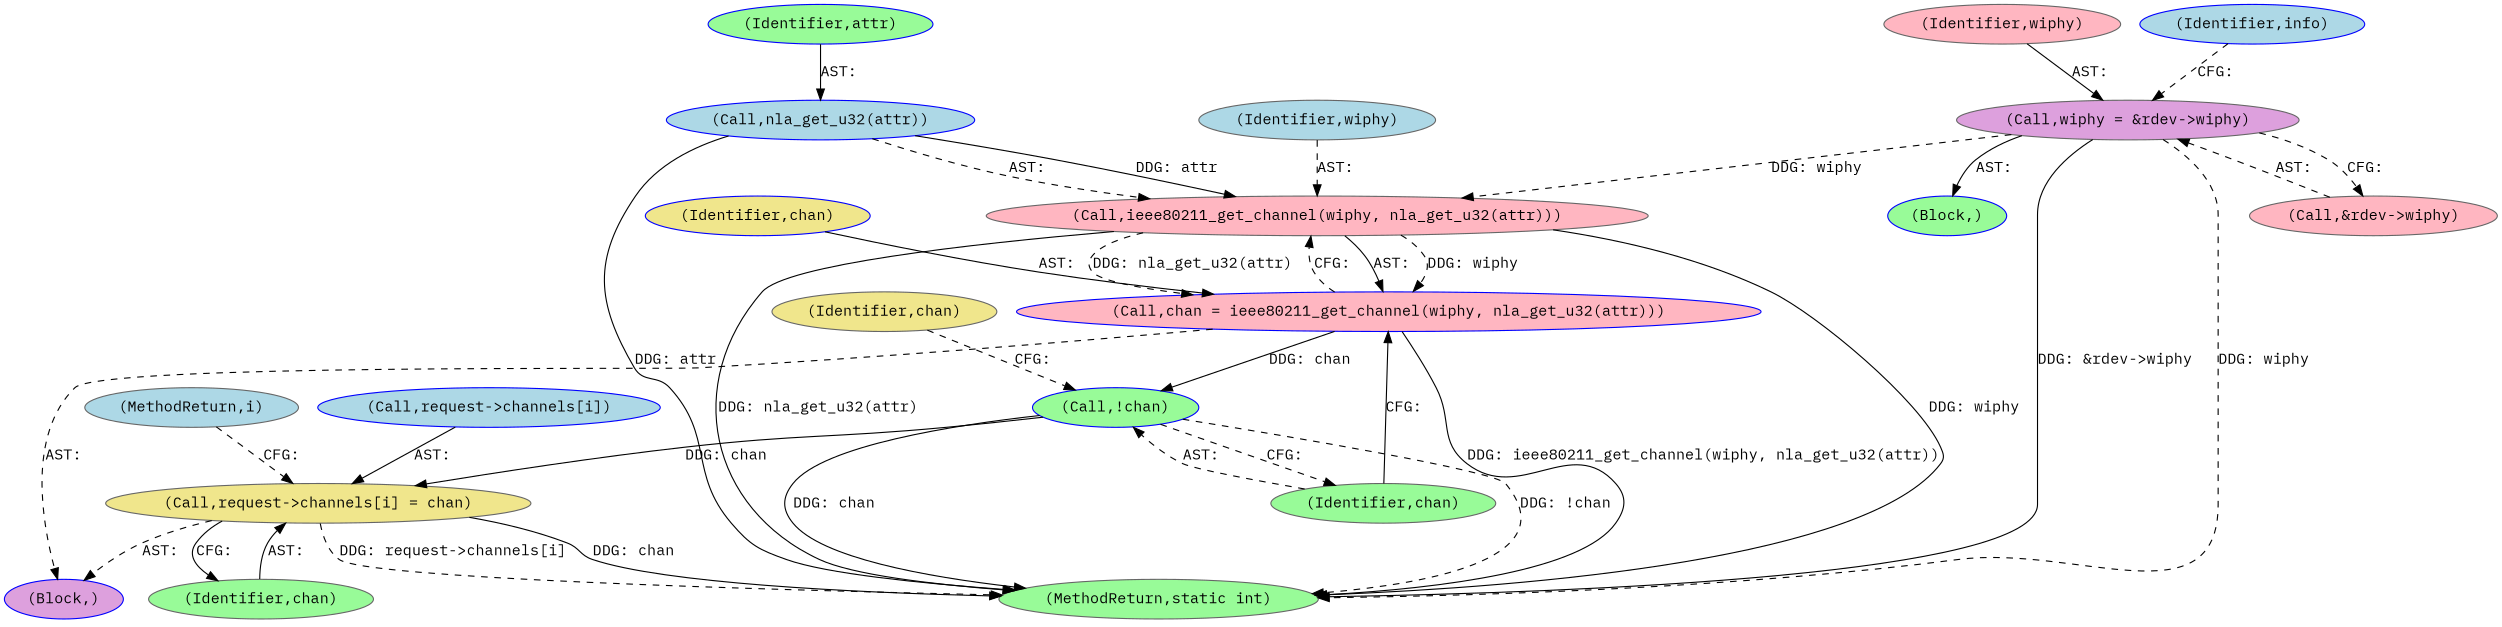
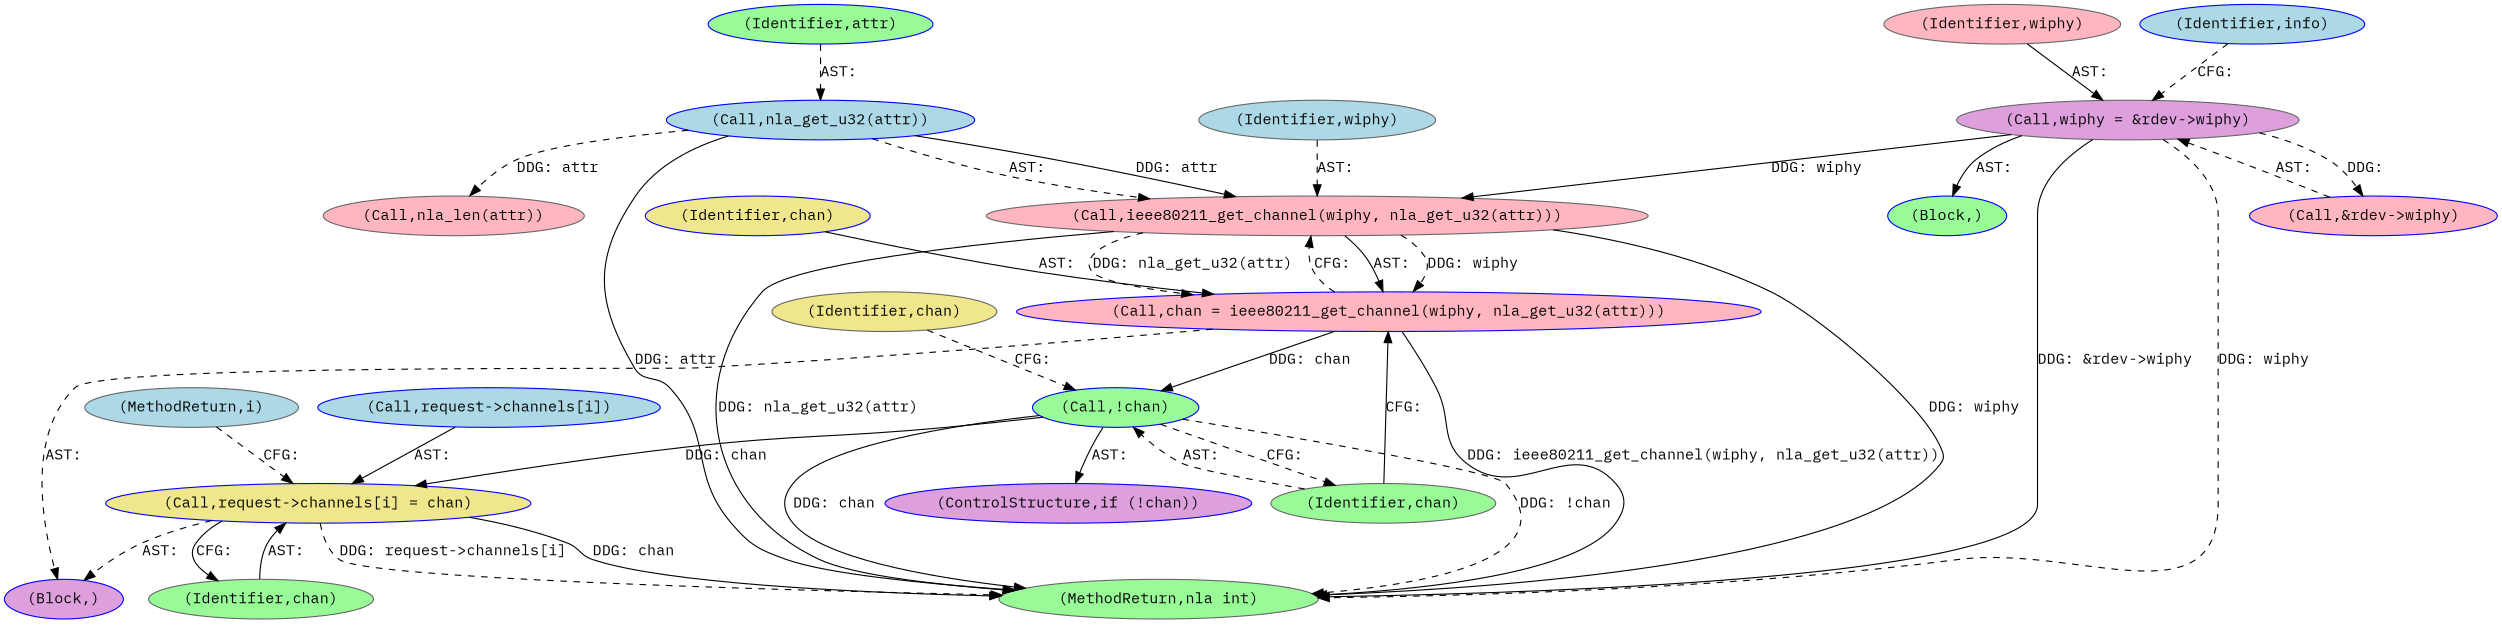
(821, 67) -> (821, 67)
(1742, 166) -> (1742, 166)
(2370, 168) -> (2370, 168)
none -> (454, 216)
(2373, 216) -> (2373, 216)
(318, 503) -> (318, 503)
none -> (1068, 503)
(1159, 599) -> (1159, 599)
